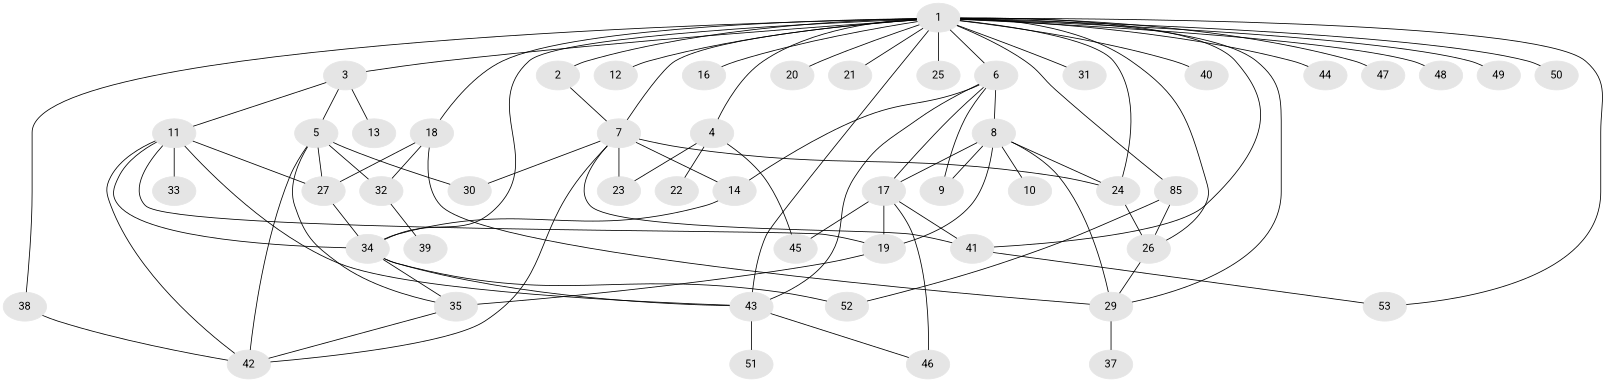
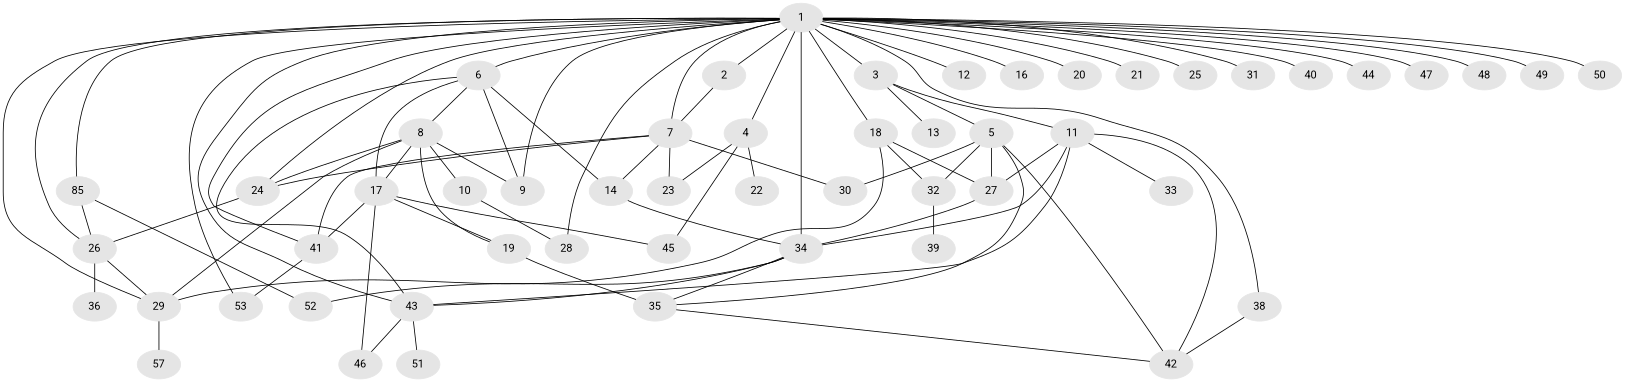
none -> (603, 47)
(530, 229) -> none
none -> (567, 249)
none -> (95, 307)
(484, 322) -> none
(1111, 364) -> (159, 364)
